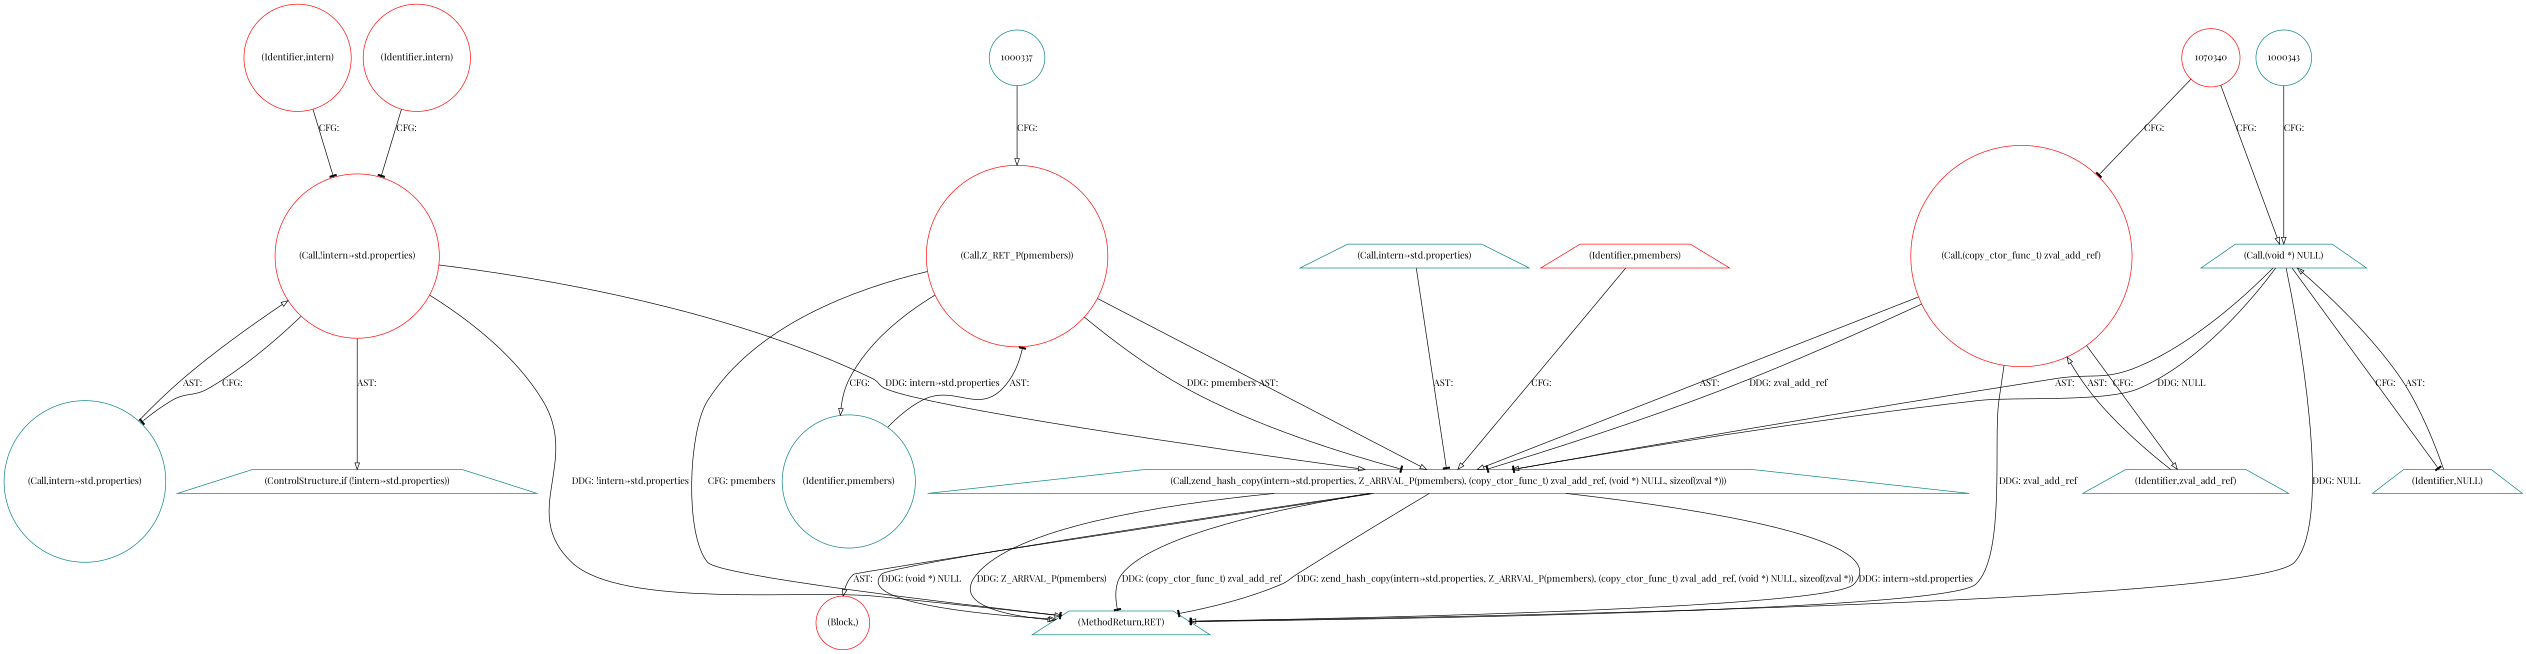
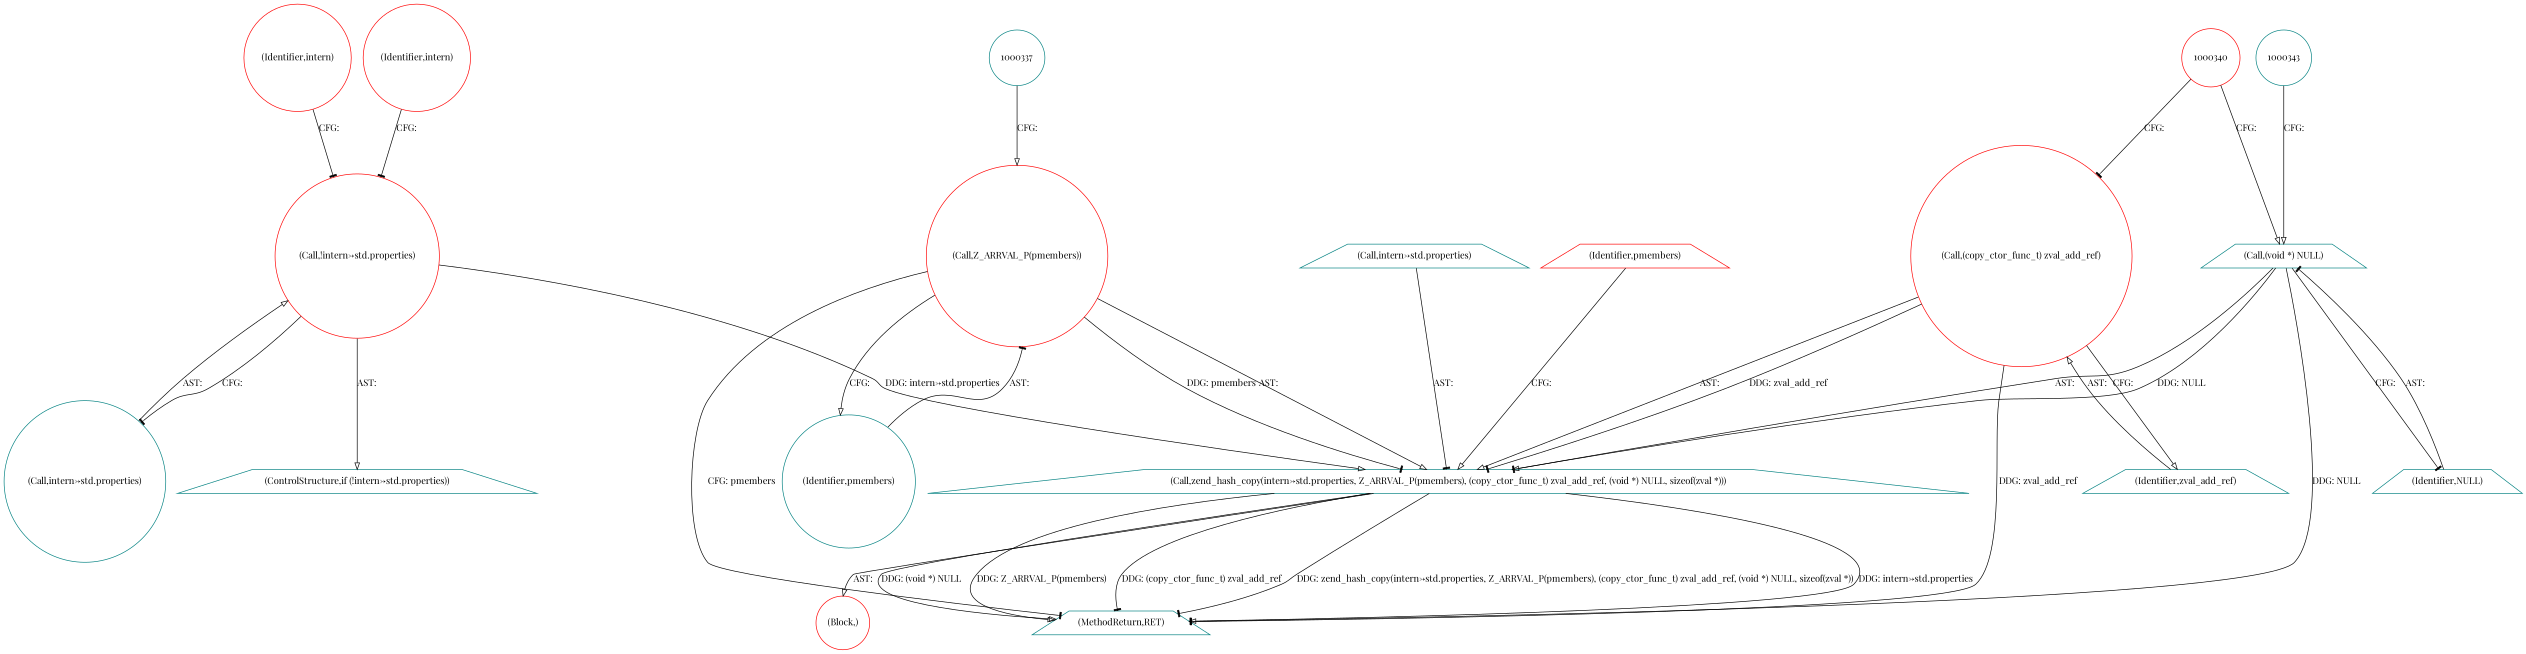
(2211, 58) -> (2211, 58)
(1017, 256) -> (1017, 256)
(2387, 359) -> (2387, 359)
(648, 589) -> none
